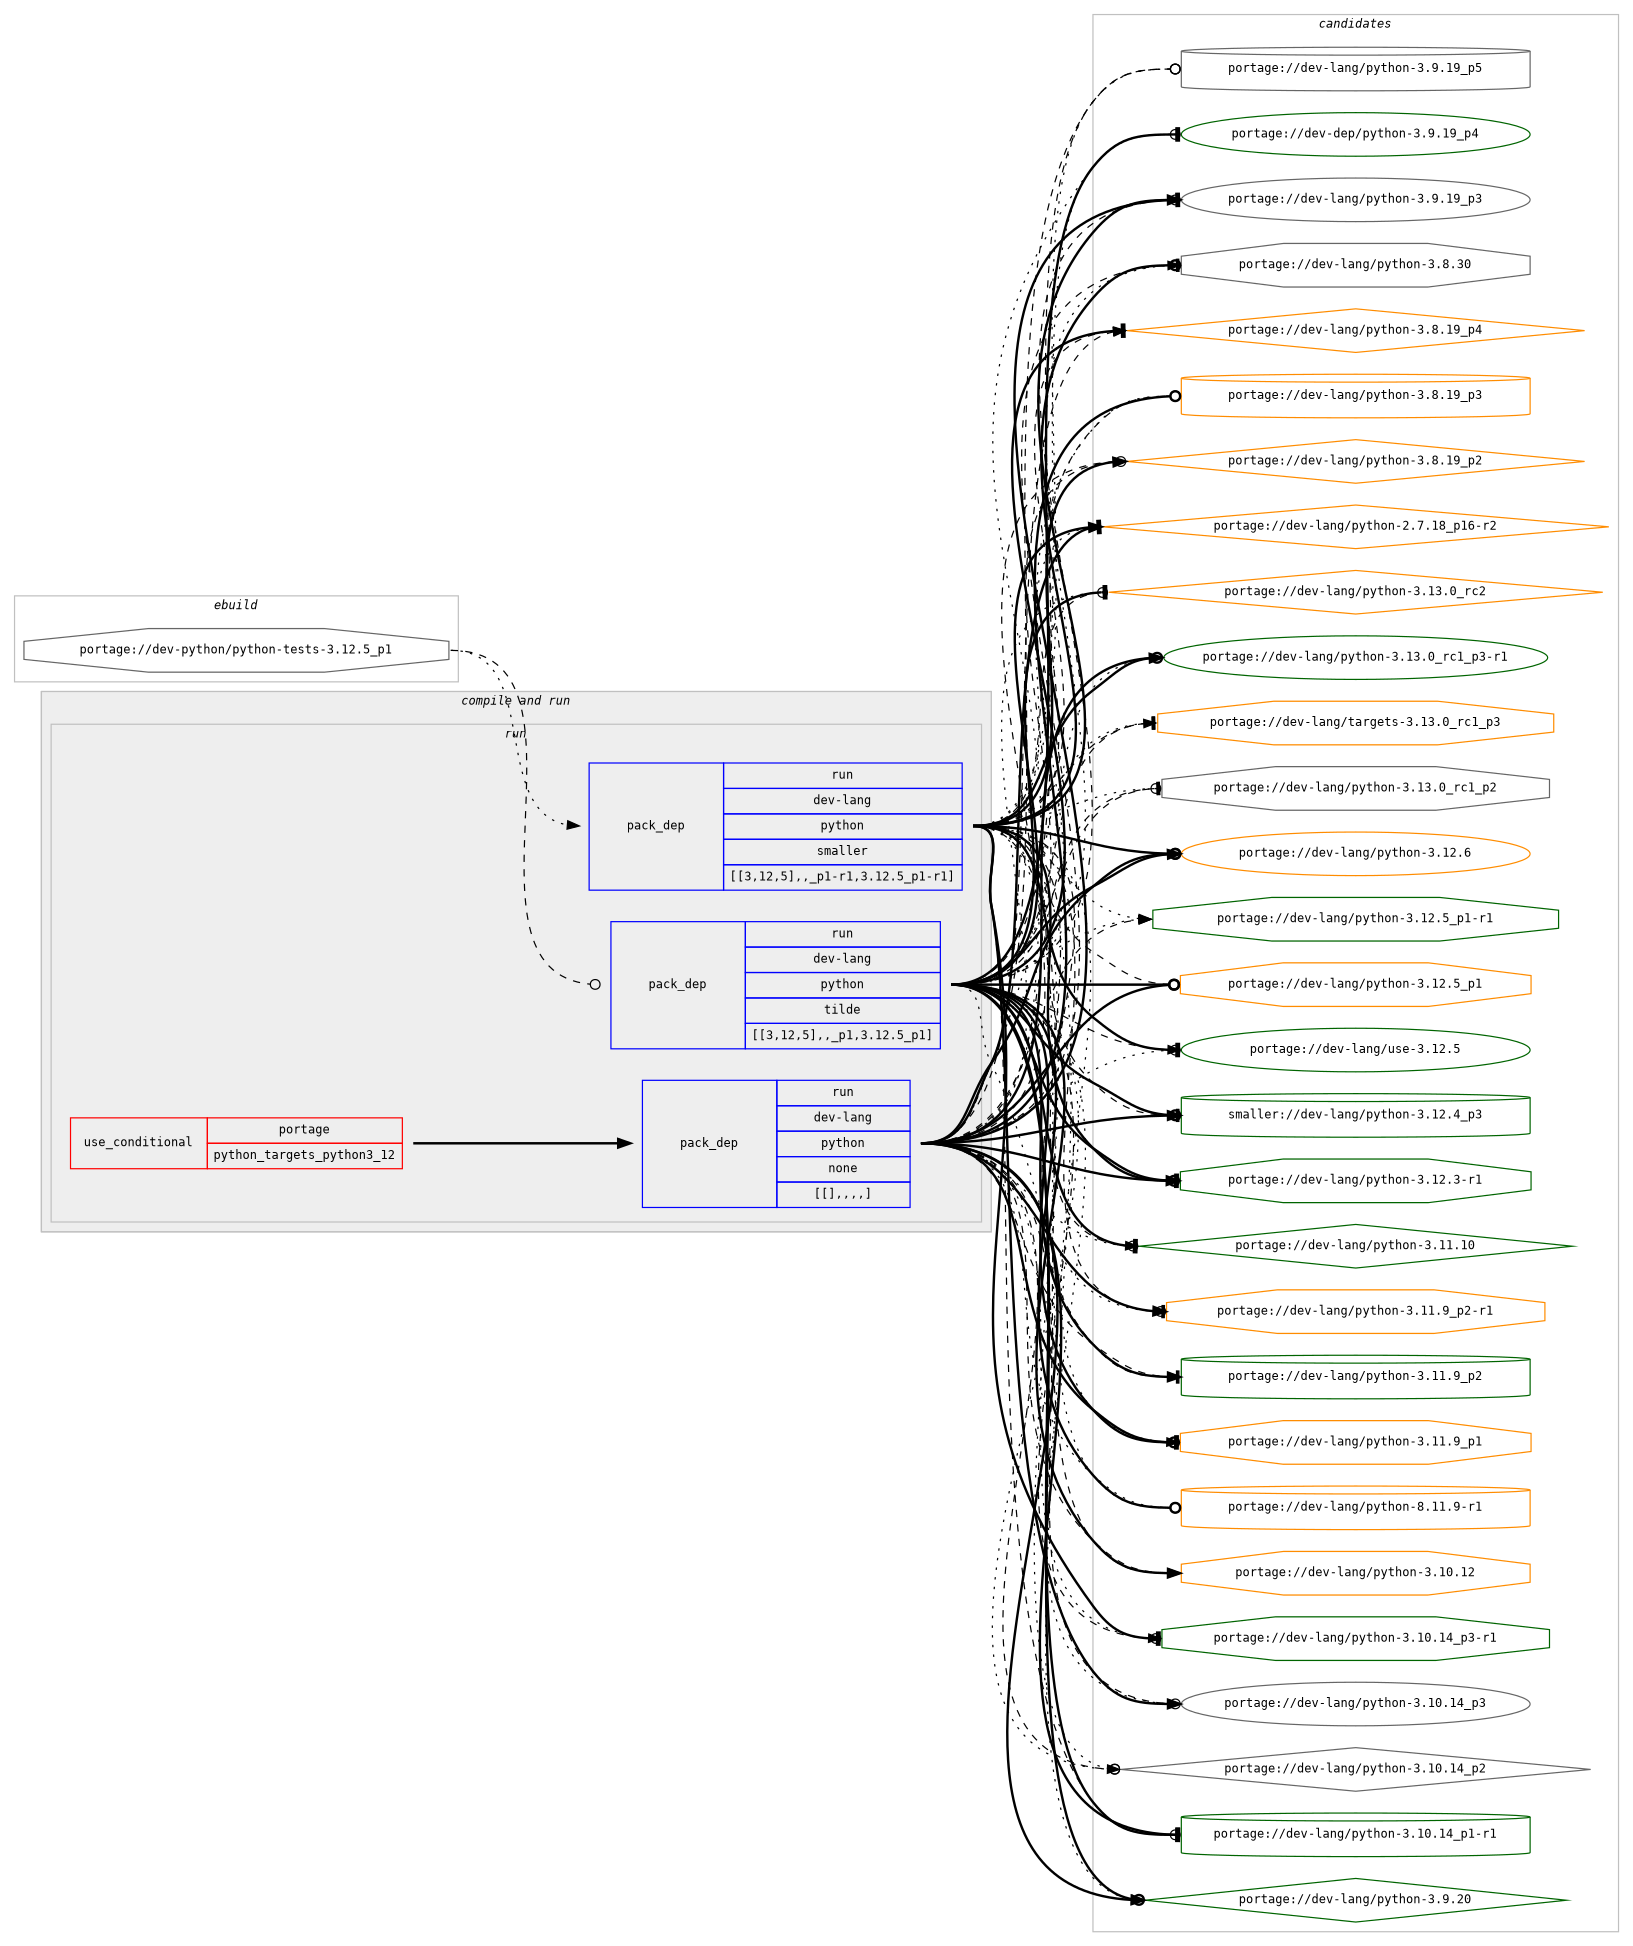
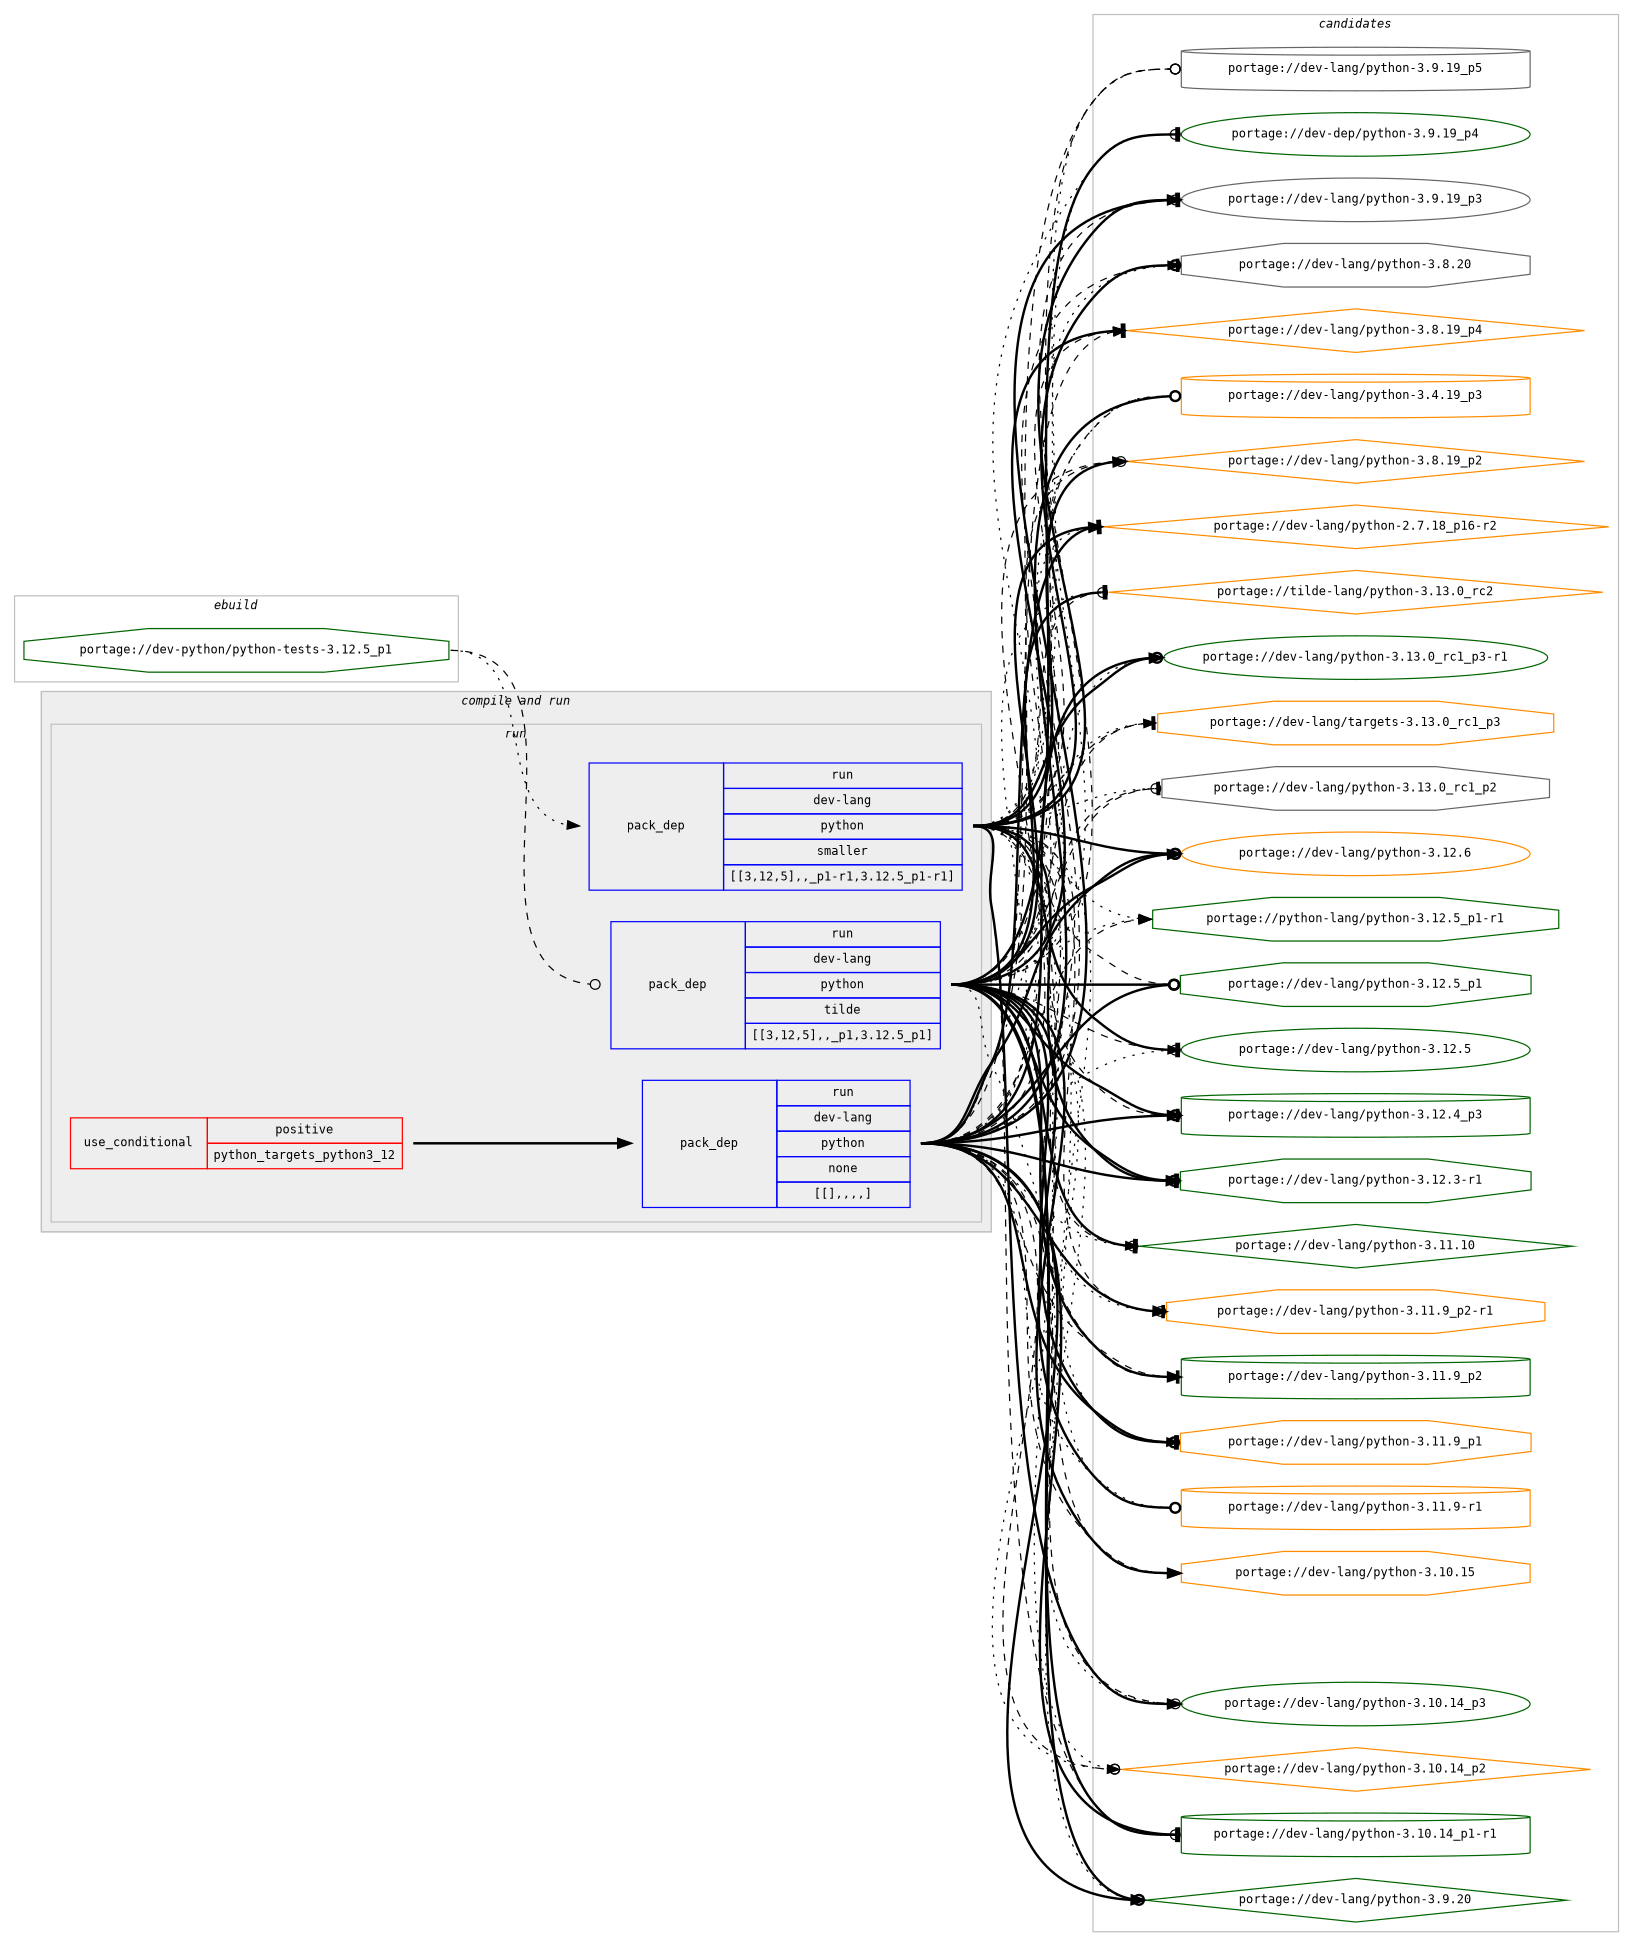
(1356, 265) -> (1356, 265)
(1356, 396) -> (1356, 396)
(1356, 592) -> (1356, 592)
(236, 650) -> (236, 650)
(1356, 919) -> (1356, 919)
(1356, 985) -> (1356, 985)
(1356, 1050) -> (1356, 1050)
(1356, 1115) -> (1356, 1115)
(305, 1130) -> (305, 1130)
(1356, 1508) -> (1356, 1508)
(1356, 1573) -> (1356, 1573)
(1356, 1639) -> none
(1356, 1704) -> (1356, 1704)
(1356, 1769) -> (1356, 1769)
